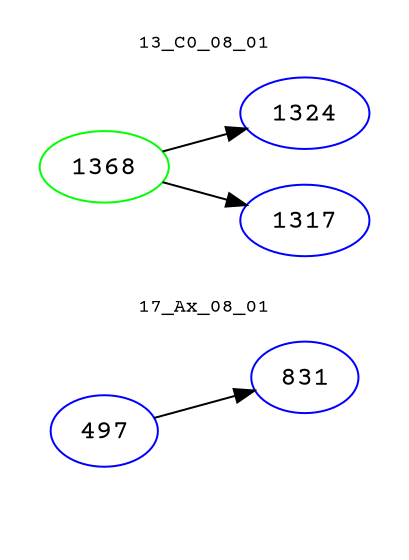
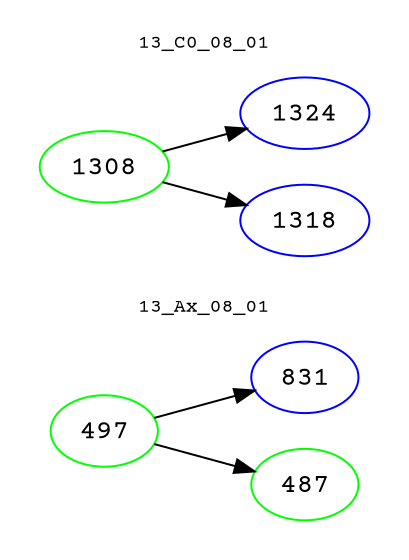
(104, 167) -> (104, 167)
(305, 220) -> (305, 220)
(205, 307) -> (205, 307)
(104, 431) -> (104, 431)
none -> (305, 485)
